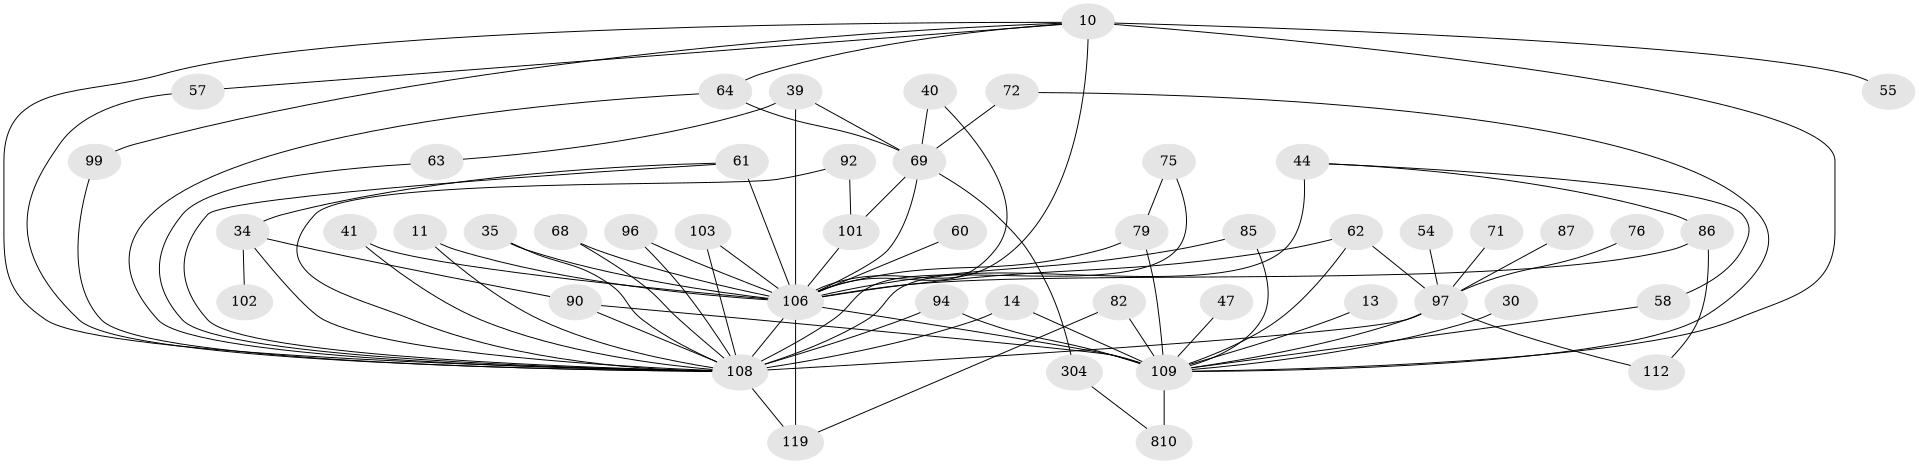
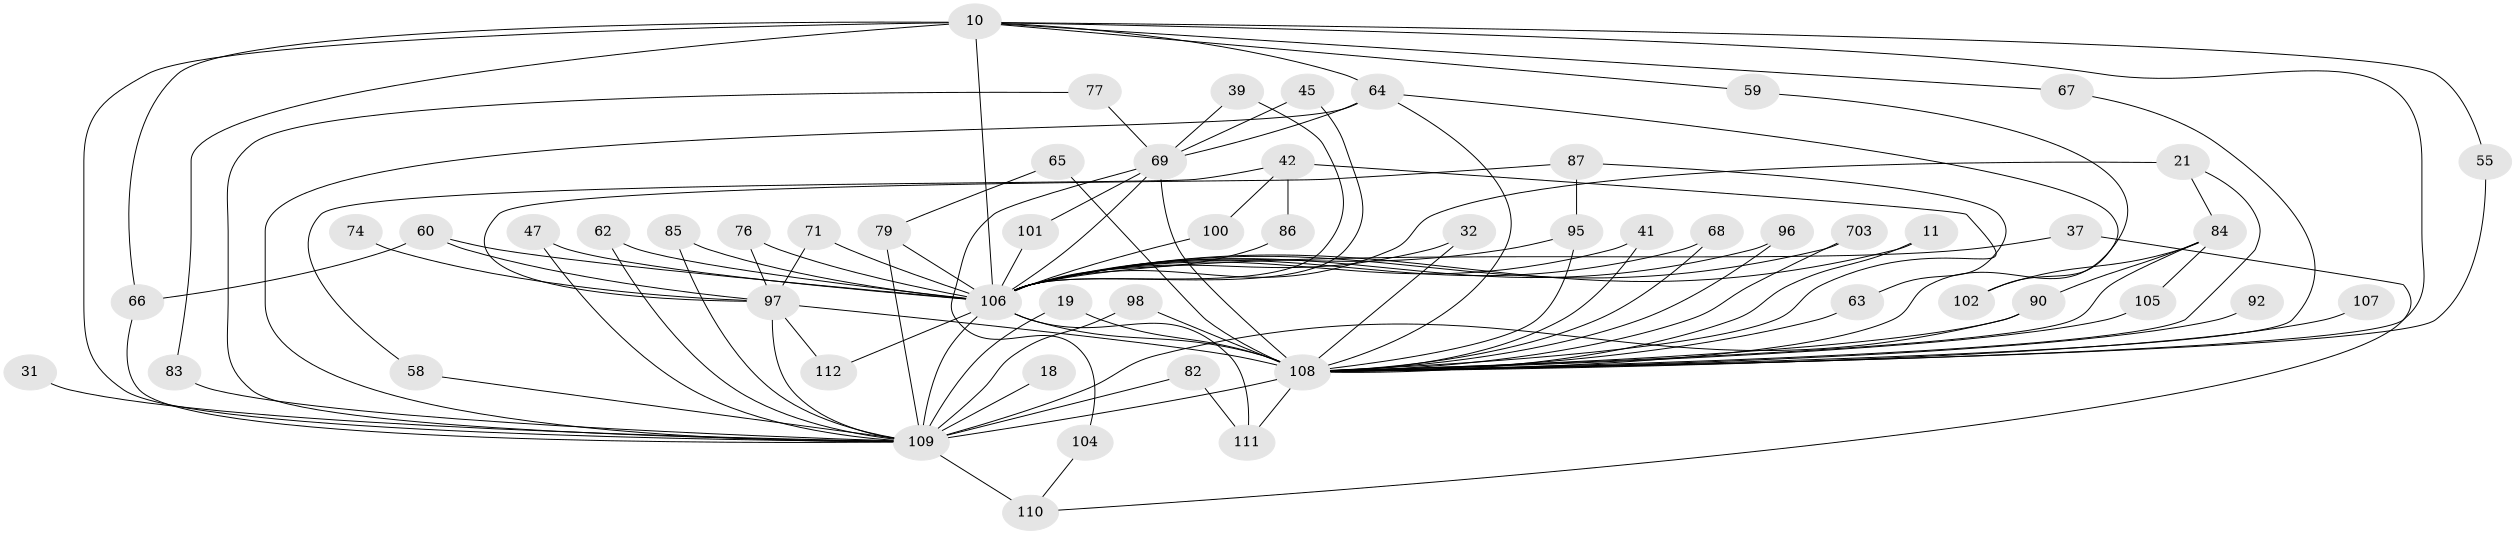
(198, 92) -> (2067, 92)
(930, 92) -> (1307, 92)
(1012, 92) -> (1095, 92)
(621, 141) -> (1887, 187)
none -> (1847, 147)
(95, 162) -> (1753, 92)
(742, 162) -> (2183, 162)
(1169, 162) -> (1058, 162)
(1303, 162) -> (1288, 162)
none -> (433, 164)
(850, 197) -> none
(243, 232) -> (2220, 232)
(490, 232) -> (1469, 232)
(703, 232) -> (1859, 232)
none -> (1216, 232)
(1426, 232) -> (356, 232)
none -> (1577, 232)
none -> (2076, 232)
(1399, 267) -> (596, 278)
none -> (901, 270)
none -> (864, 275)
none -> (758, 279)
none -> (1212, 289)
none -> (137, 302)
(942, 302) -> (1136, 302)
(1012, 302) -> (1066, 302)
(1371, 302) -> (1049, 372)
(1511, 302) -> (30, 372)
none -> (2148, 302)
none -> (2366, 302)
(1702, 308) -> (911, 337)
none -> (1961, 356)
none -> (175, 372)
(1074, 372) -> (1085, 443)
none -> (1113, 411)
(796, 443) -> (1247, 443)
(1164, 443) -> (1031, 513)
